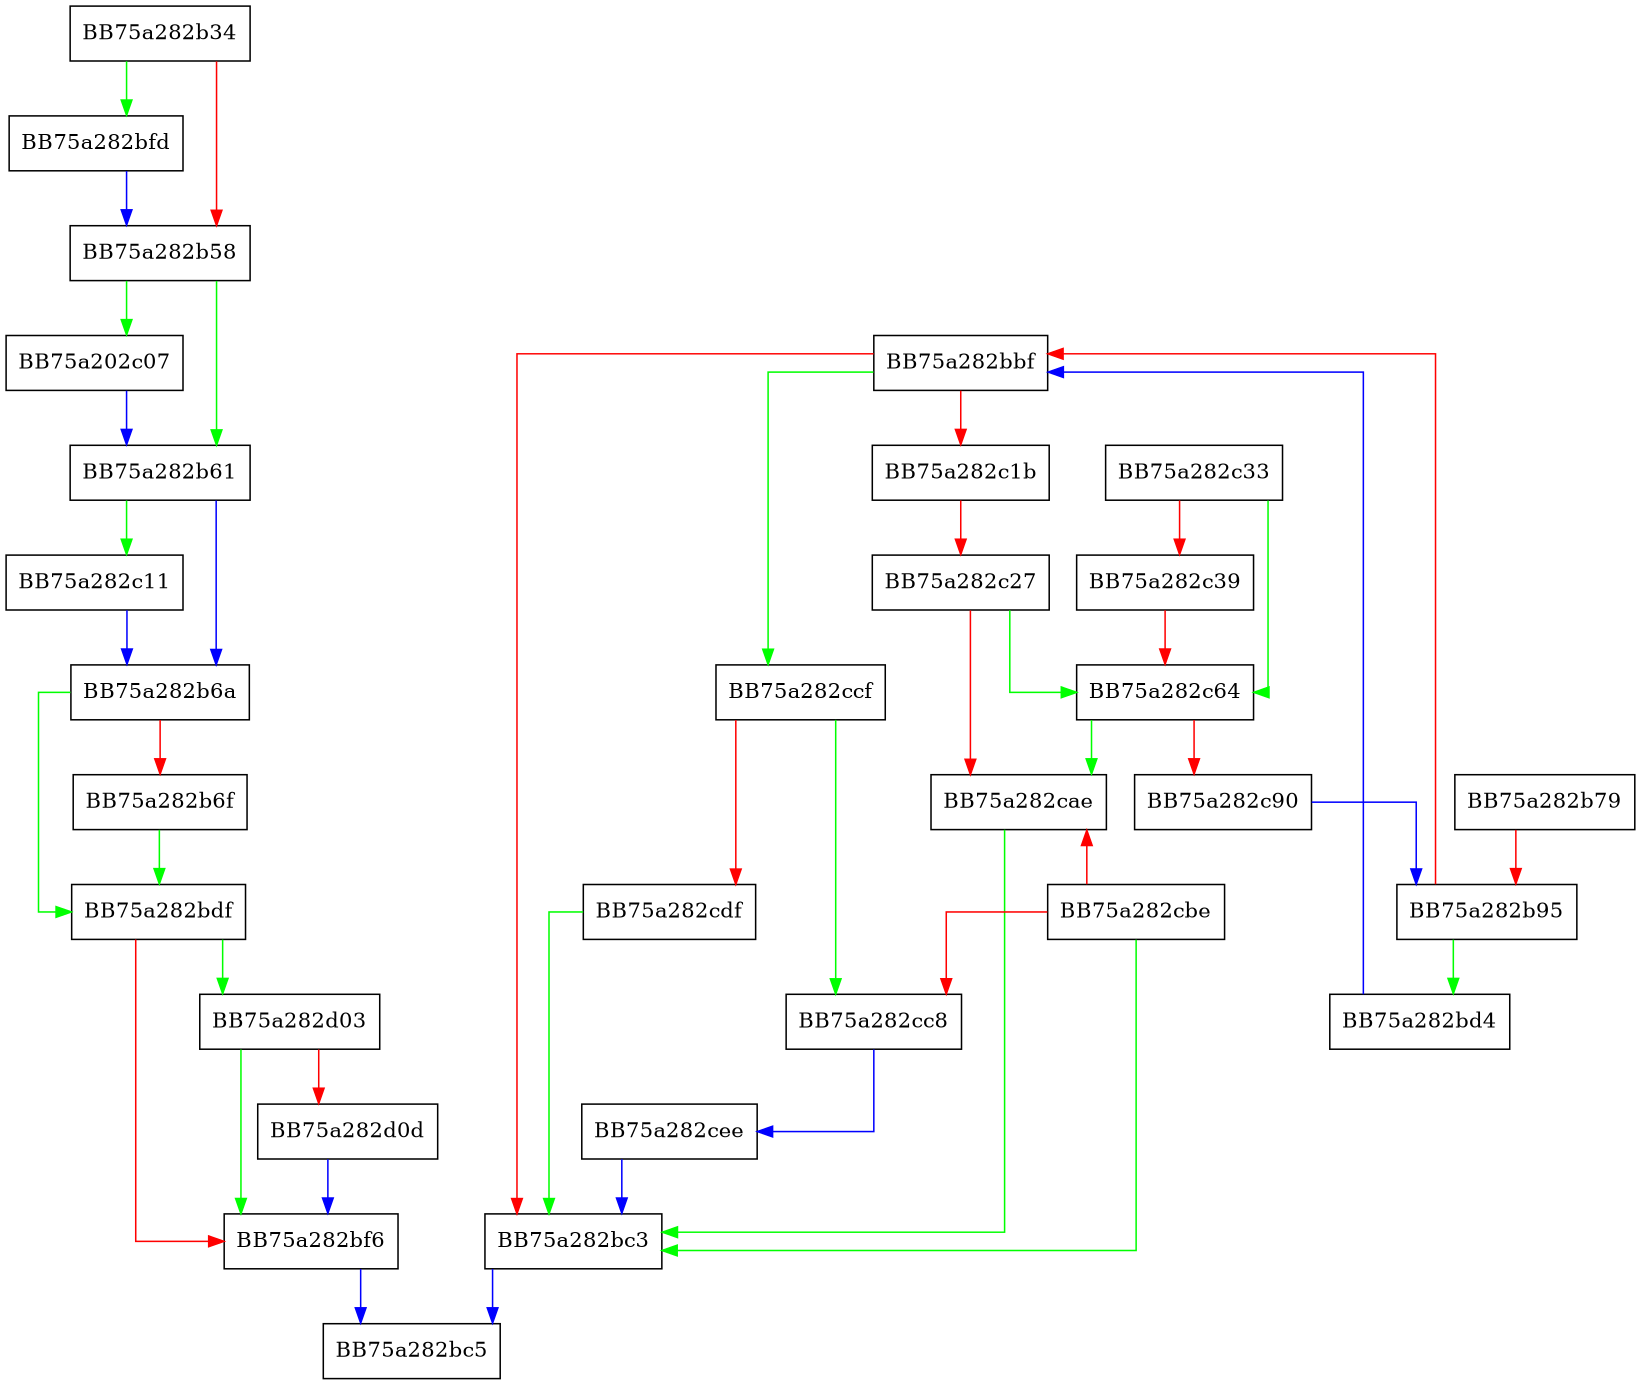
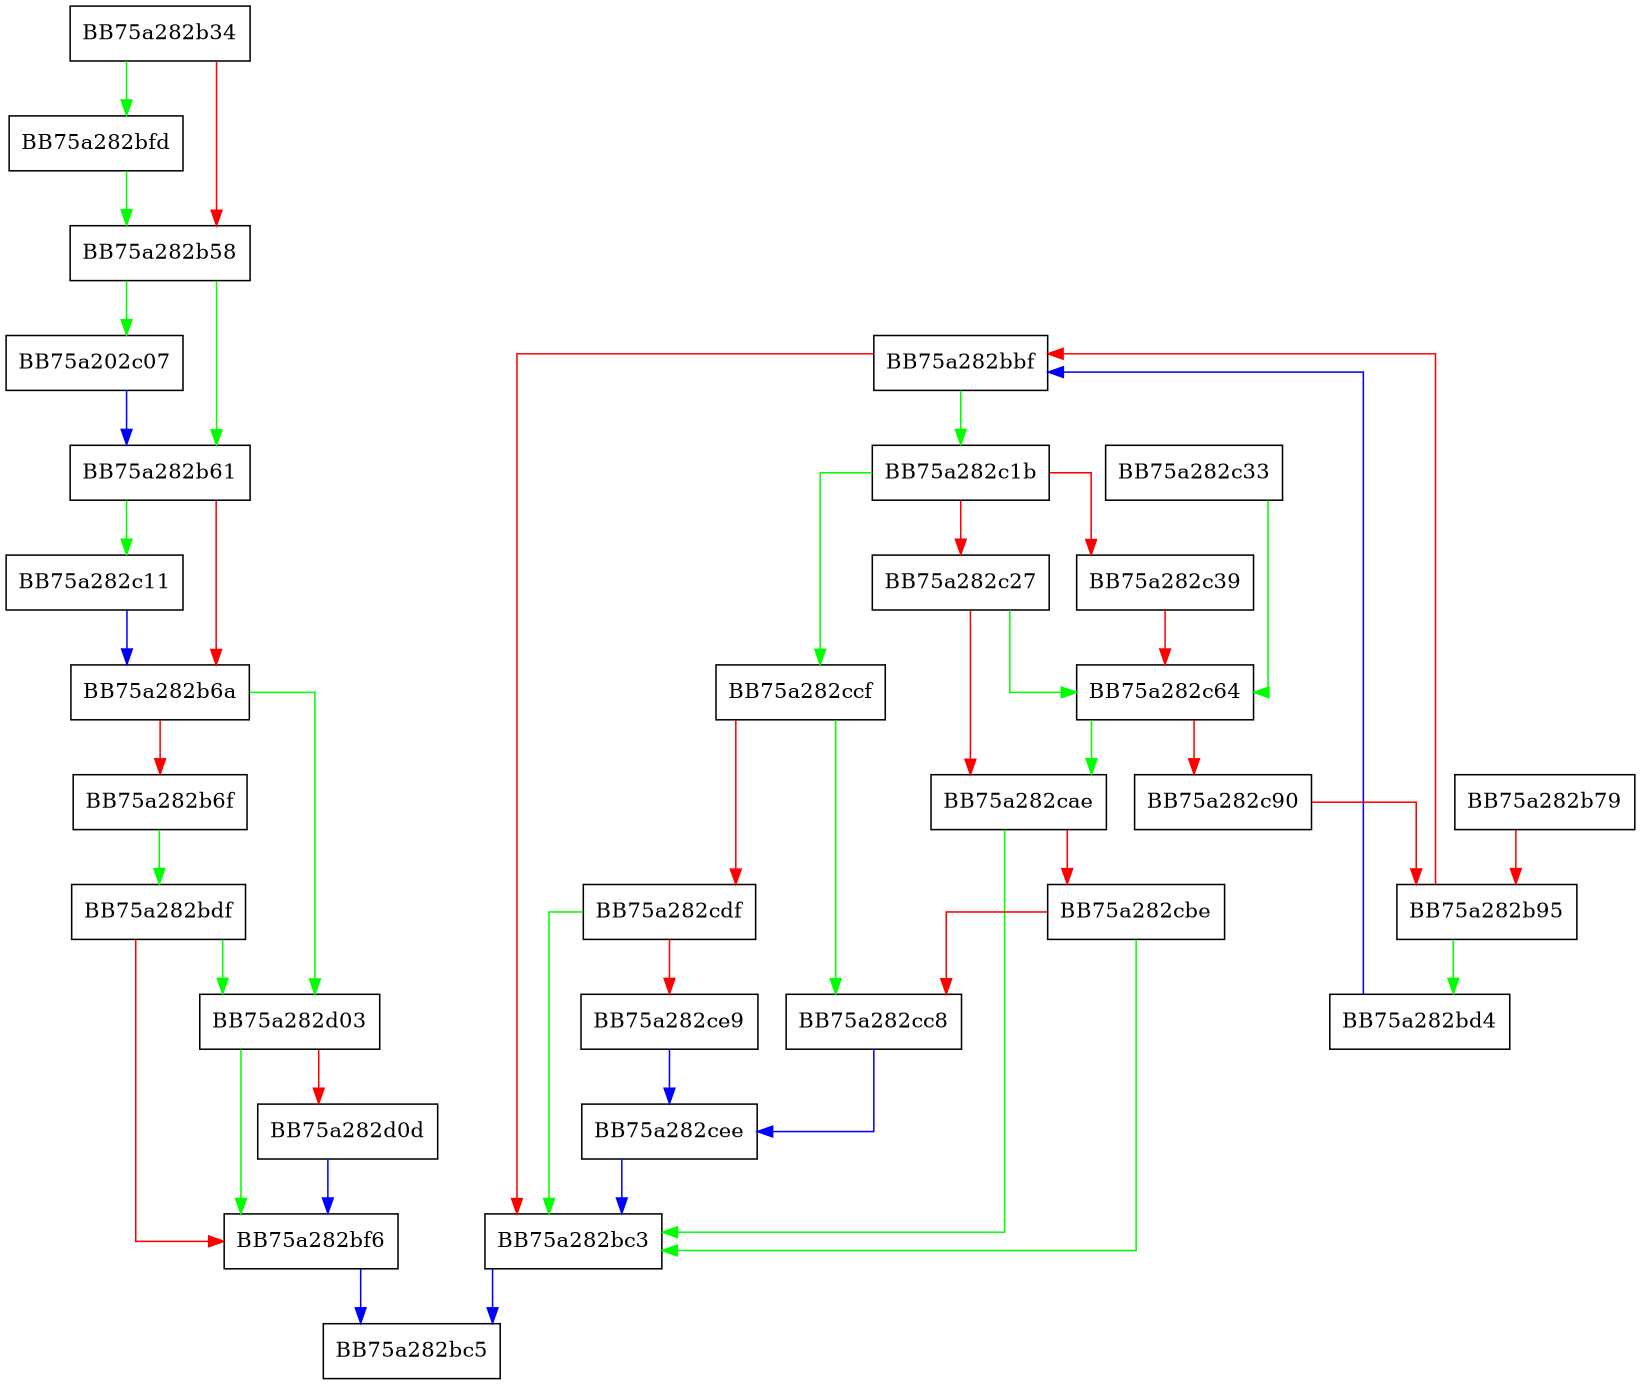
(127, 190) -> (127, 190)
(961, 410) -> (961, 410)
(768, 458) -> (820, 535)
(1180, 520) -> (1091, 486)
(216, 575) -> (216, 575)
(39, 795) -> (315, 803)
(1397, 802) -> (1397, 802)
(1087, 865) -> (1067, 849)
none -> (669, 1022)
